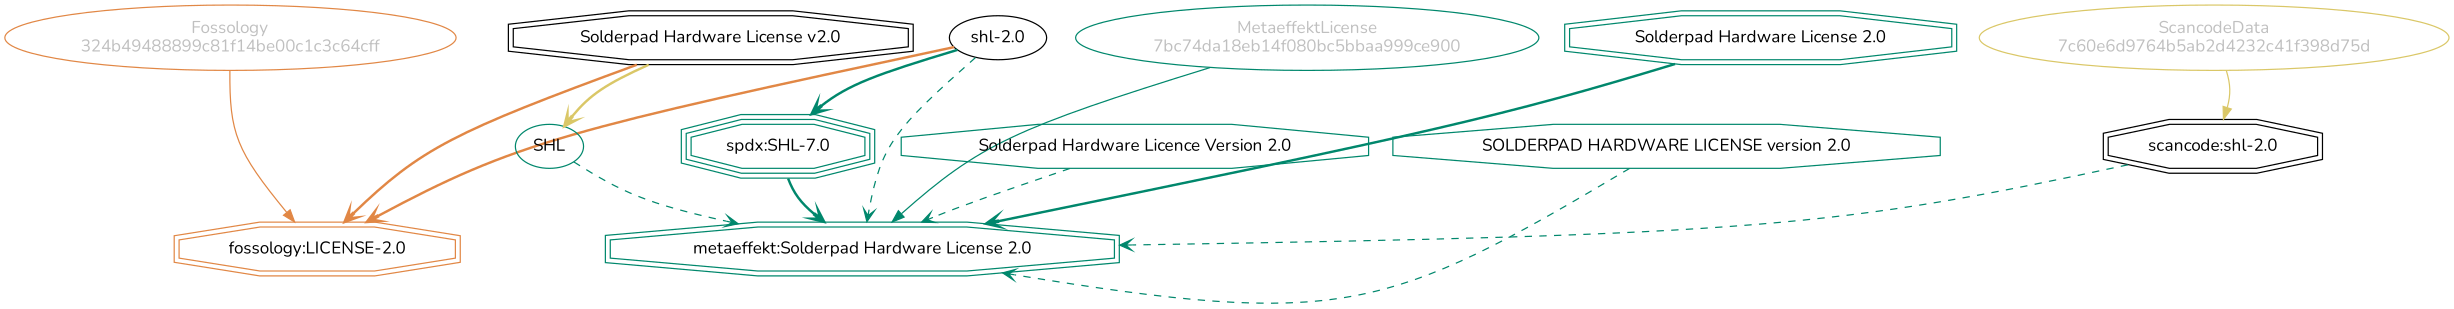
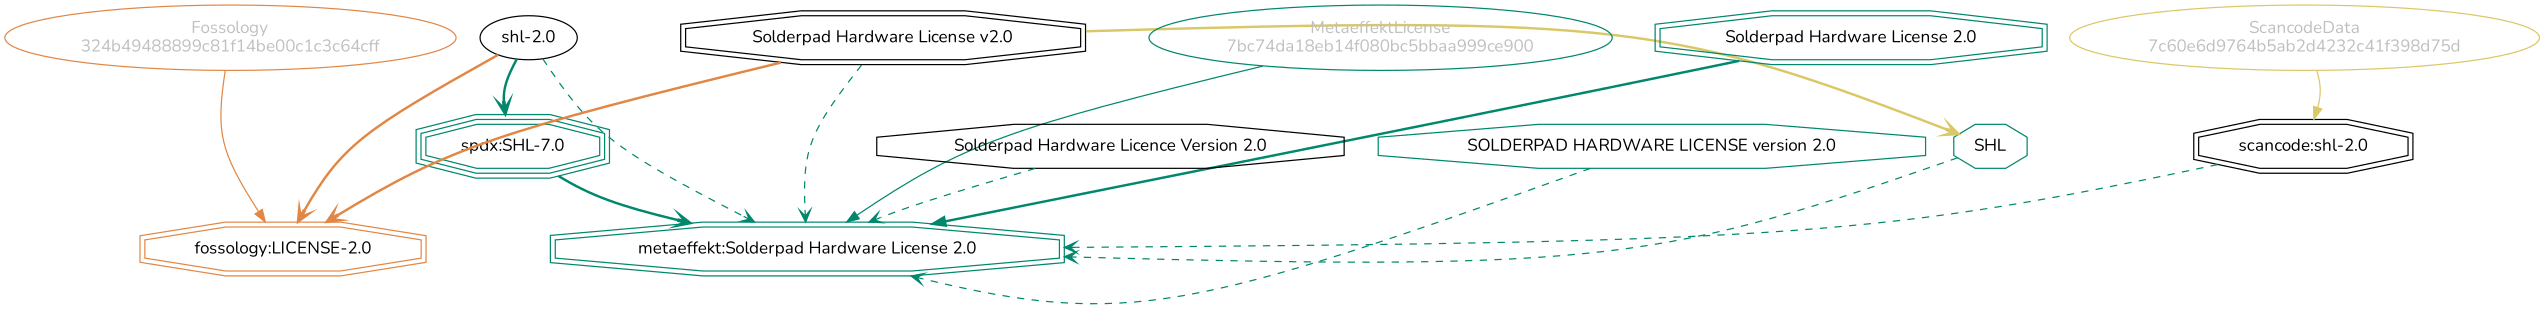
none -> (817, 131)
(549, 146) -> (1991, 146)
(1135, 146) -> (1110, 146)
(1338, 150) -> (1342, 142)
